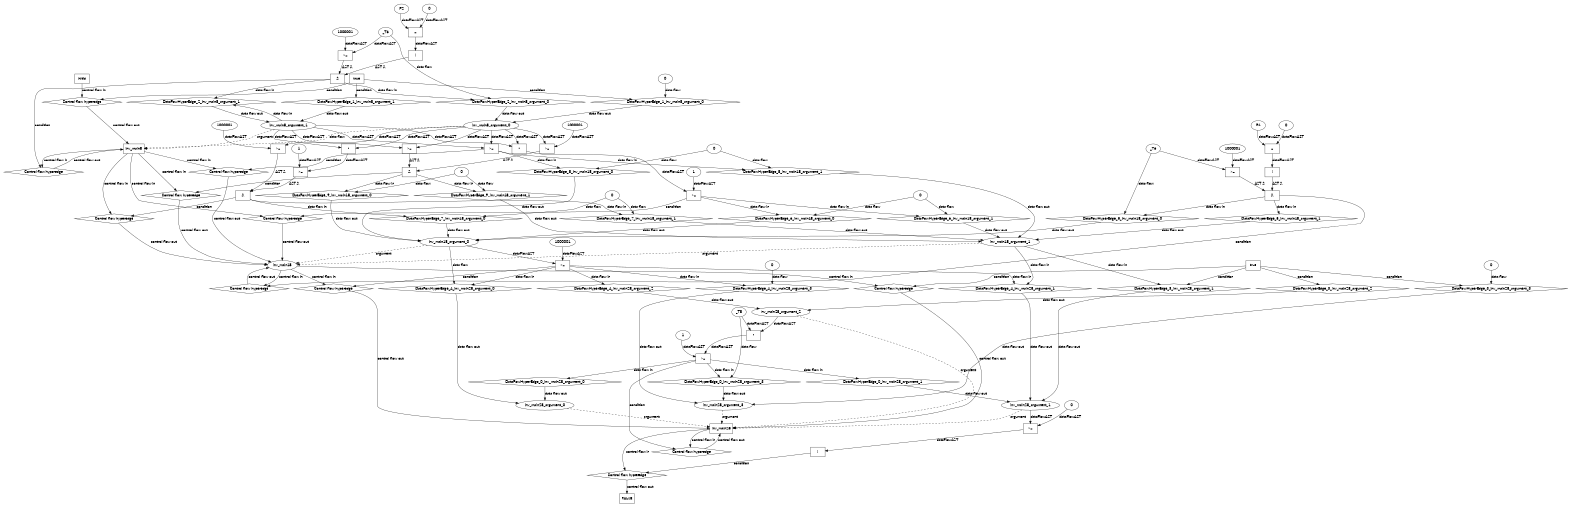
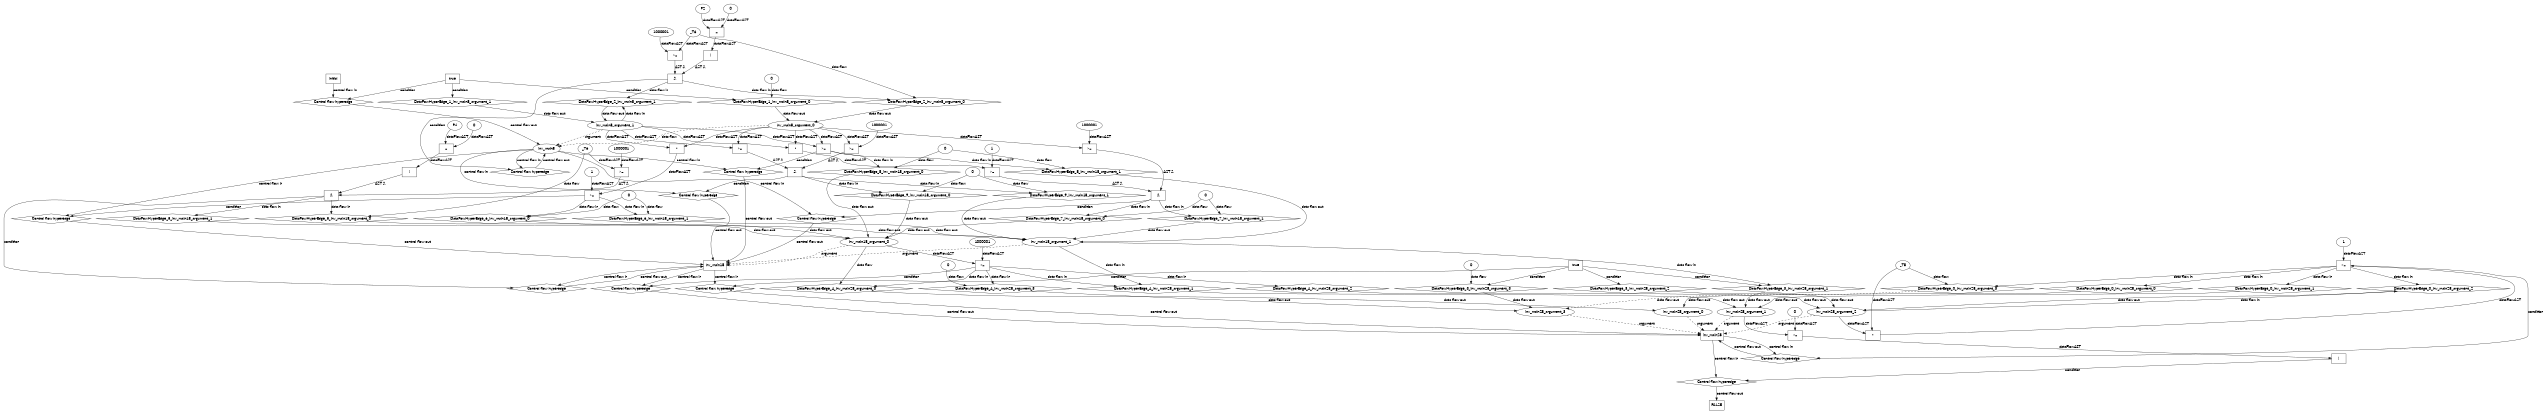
(134, 149) -> (547, 149)
(282, 265) -> (715, 265)
none -> (2433, 289)
(724, 392) -> (1656, 298)
